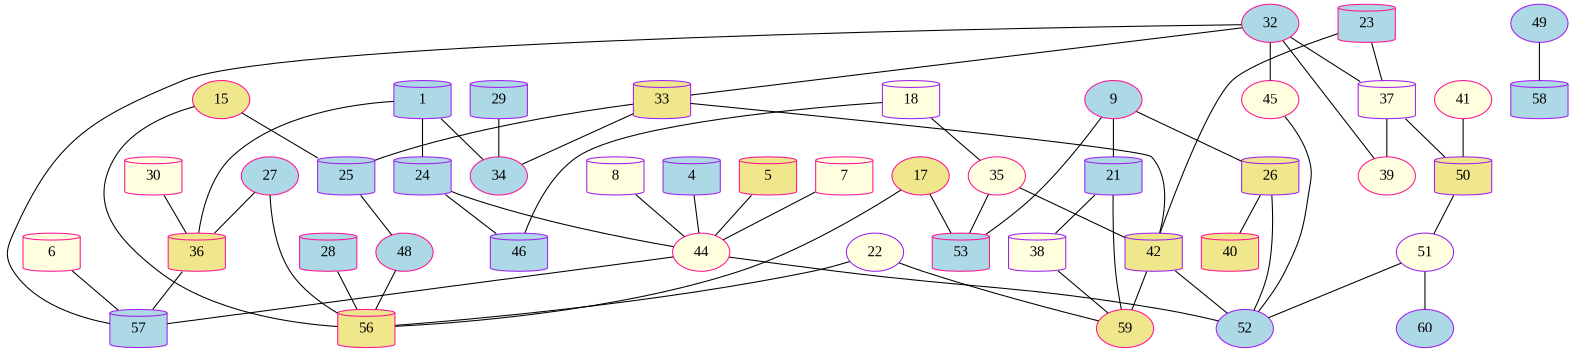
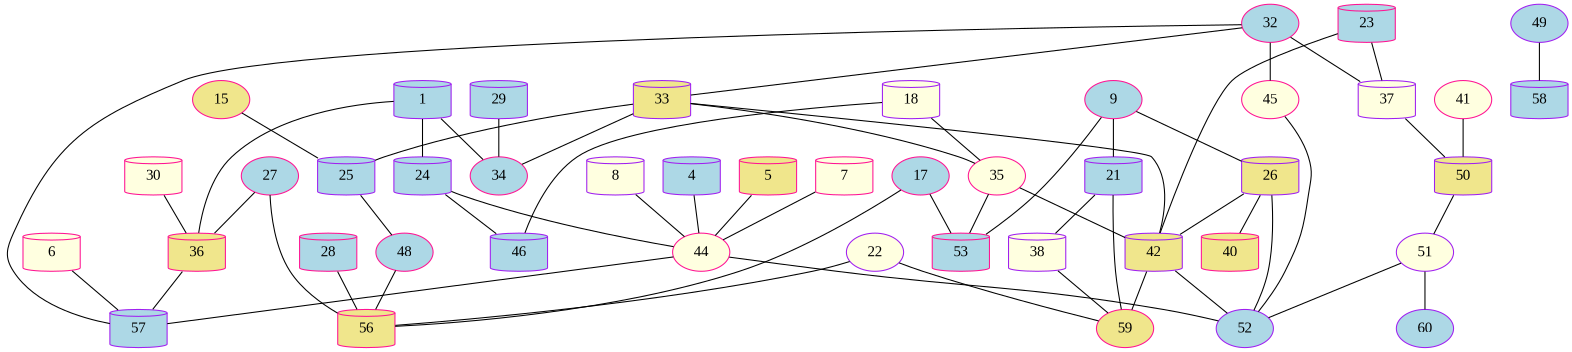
none -> (835, 126)
(921, 176) -> (921, 176)
(1387, 176) -> none
none -> (1212, 214)
(142, 257) -> none
